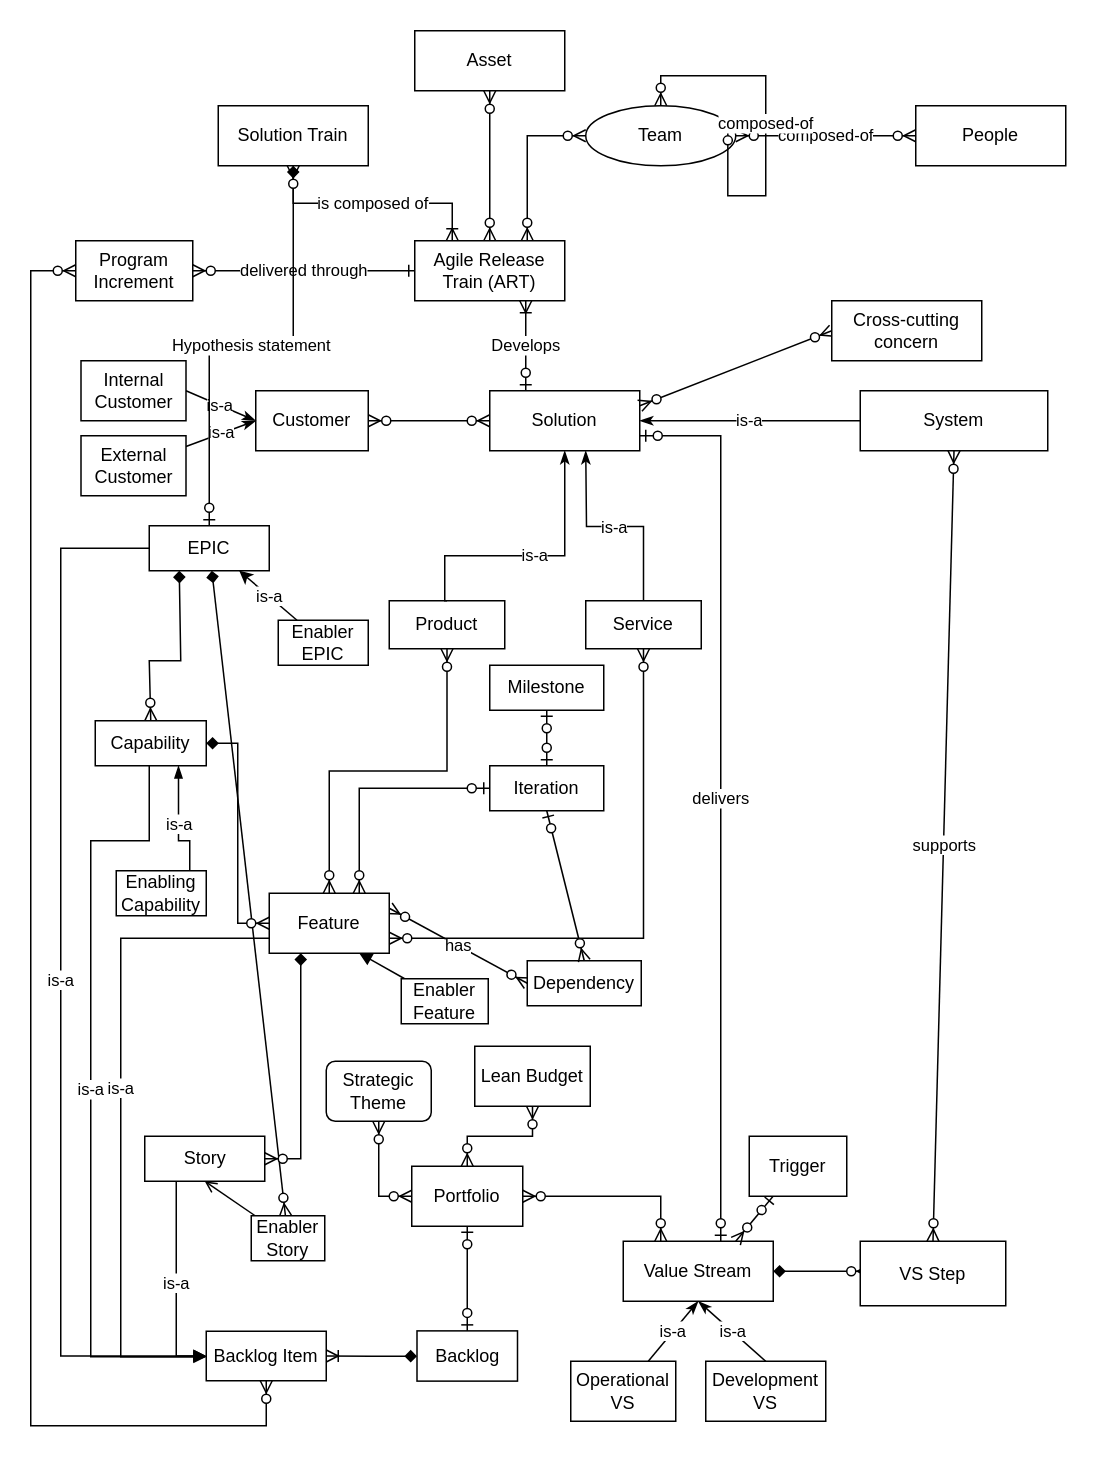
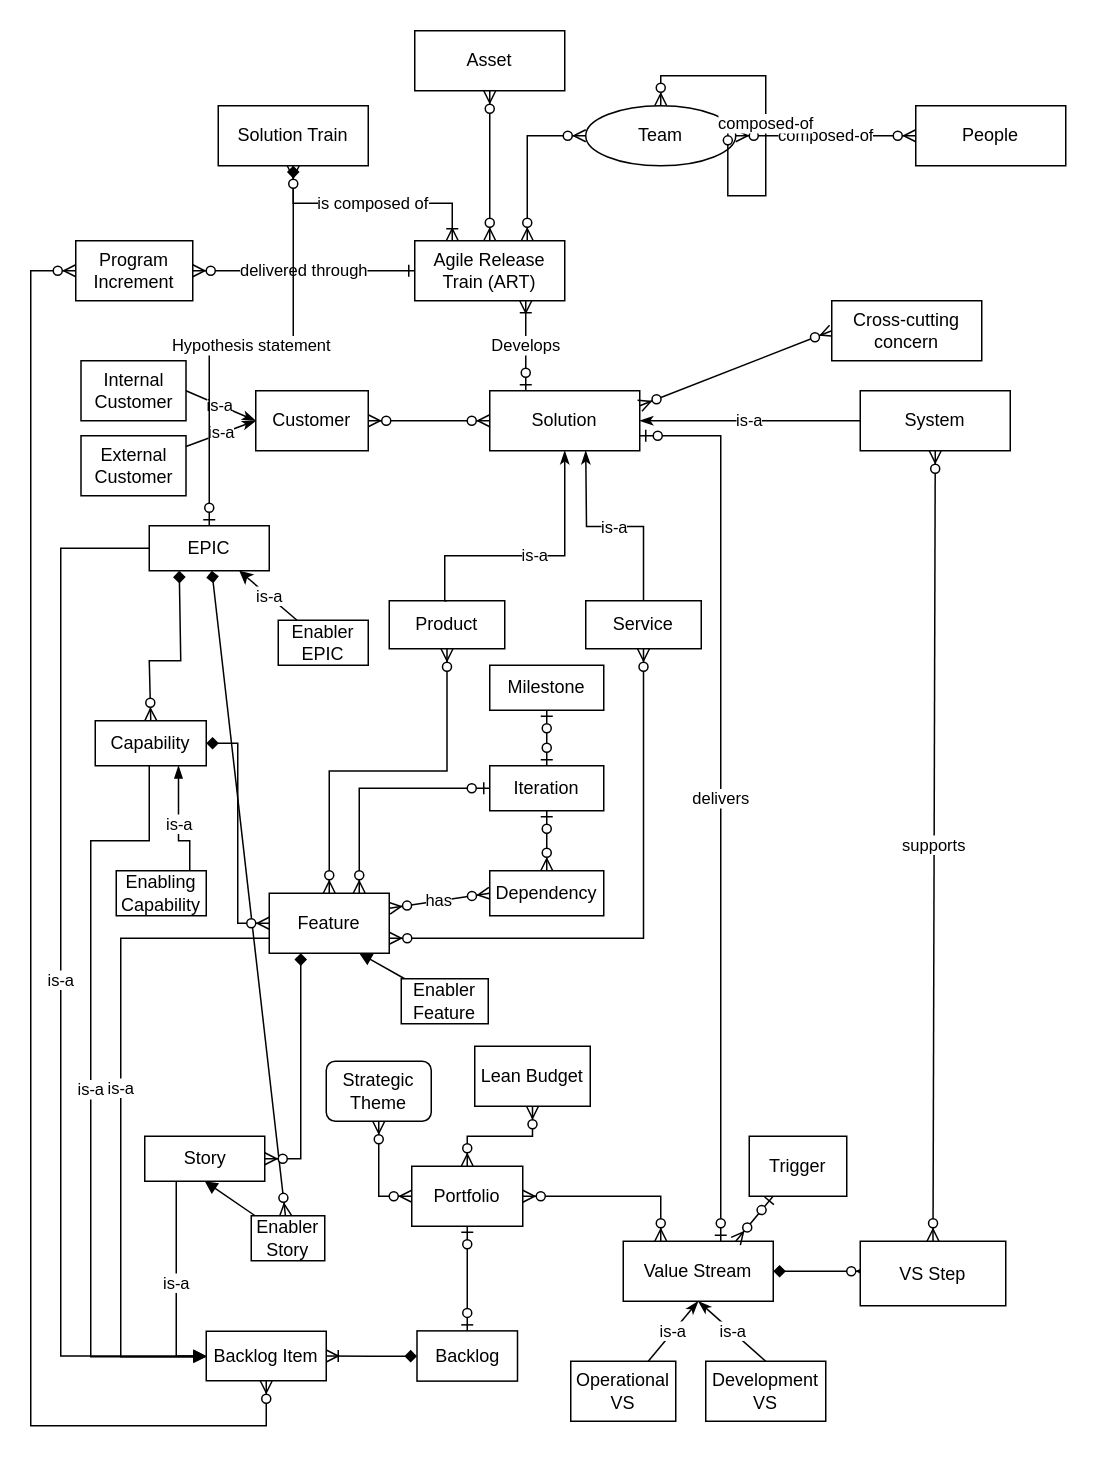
(954, 421) -> (935, 421)
(584, 983) -> (547, 893)
(213, 1187) -> (216, 1189)
